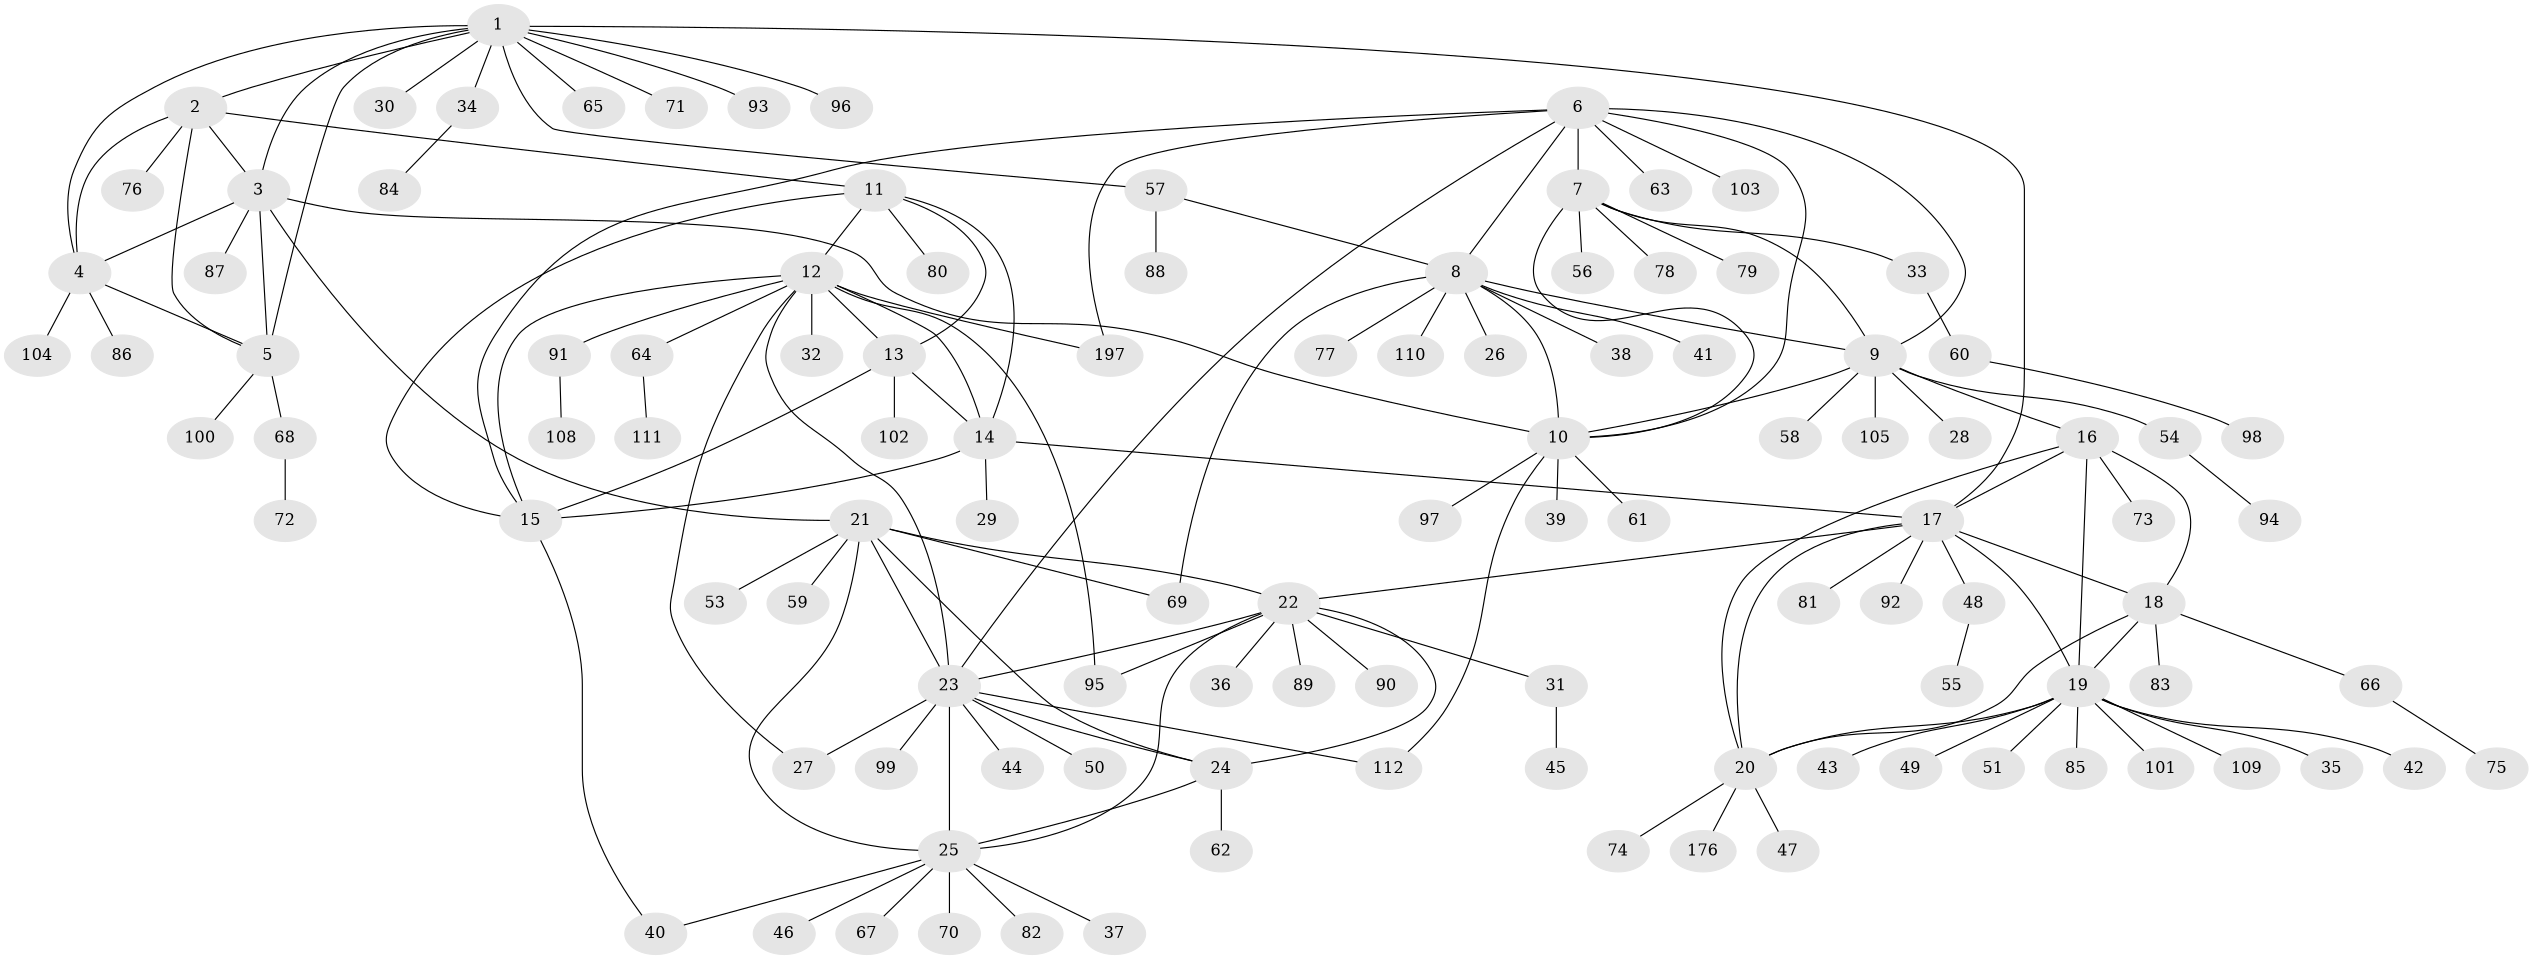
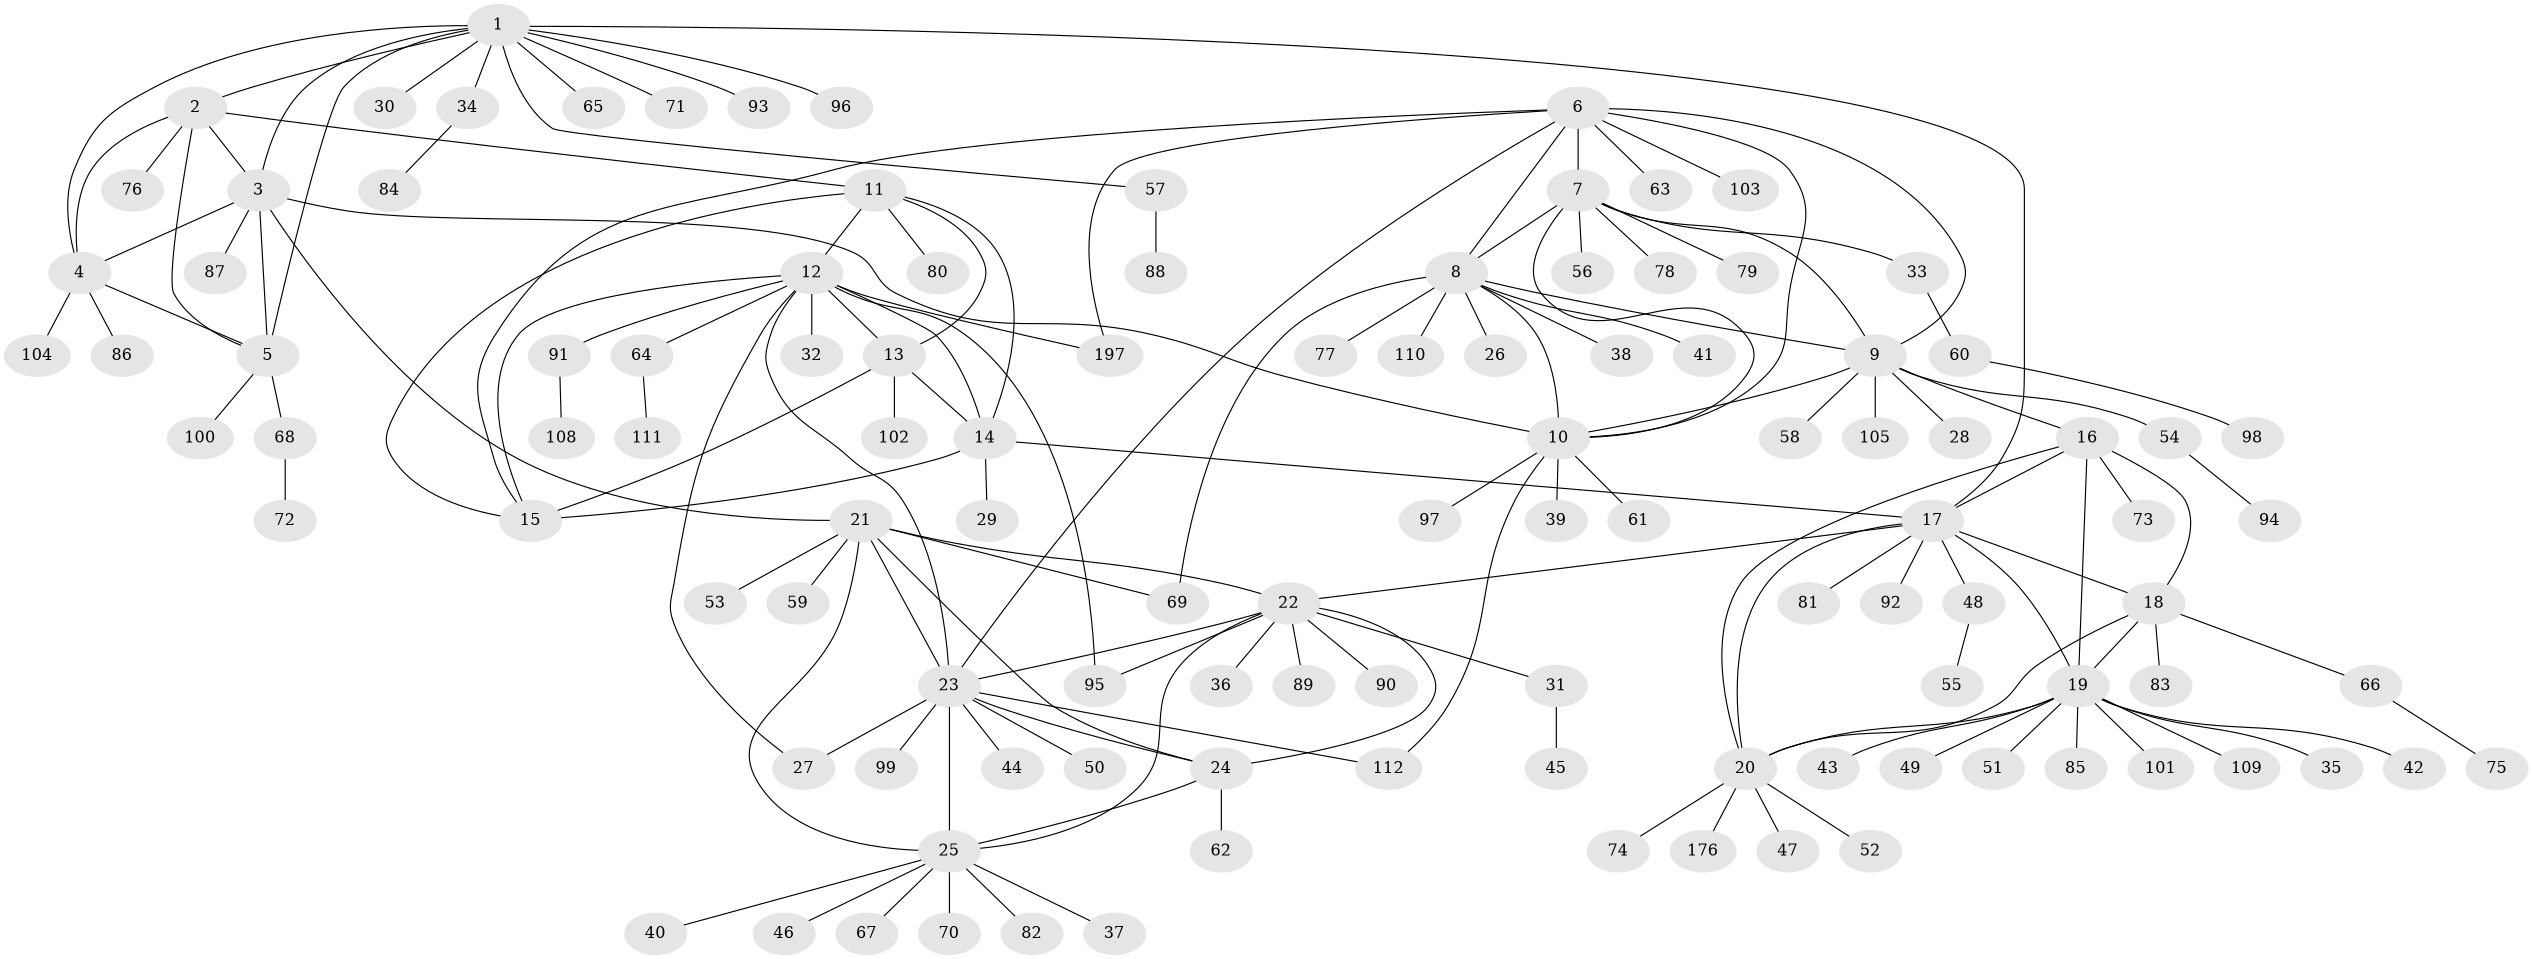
(1306, 232) -> (1517, 232)
(582, 731) -> none
none -> (1871, 851)
